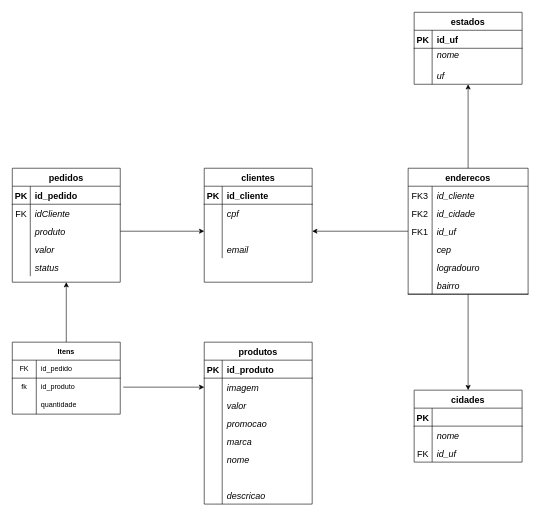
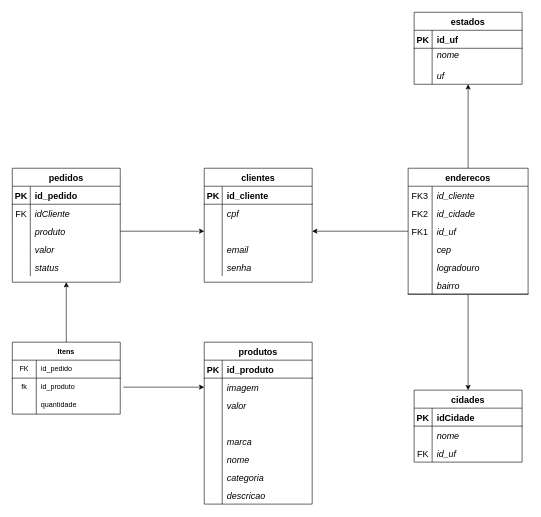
none -> (267, 267)
none -> (477, 417)
(267, 423) -> none
none -> (267, 477)
